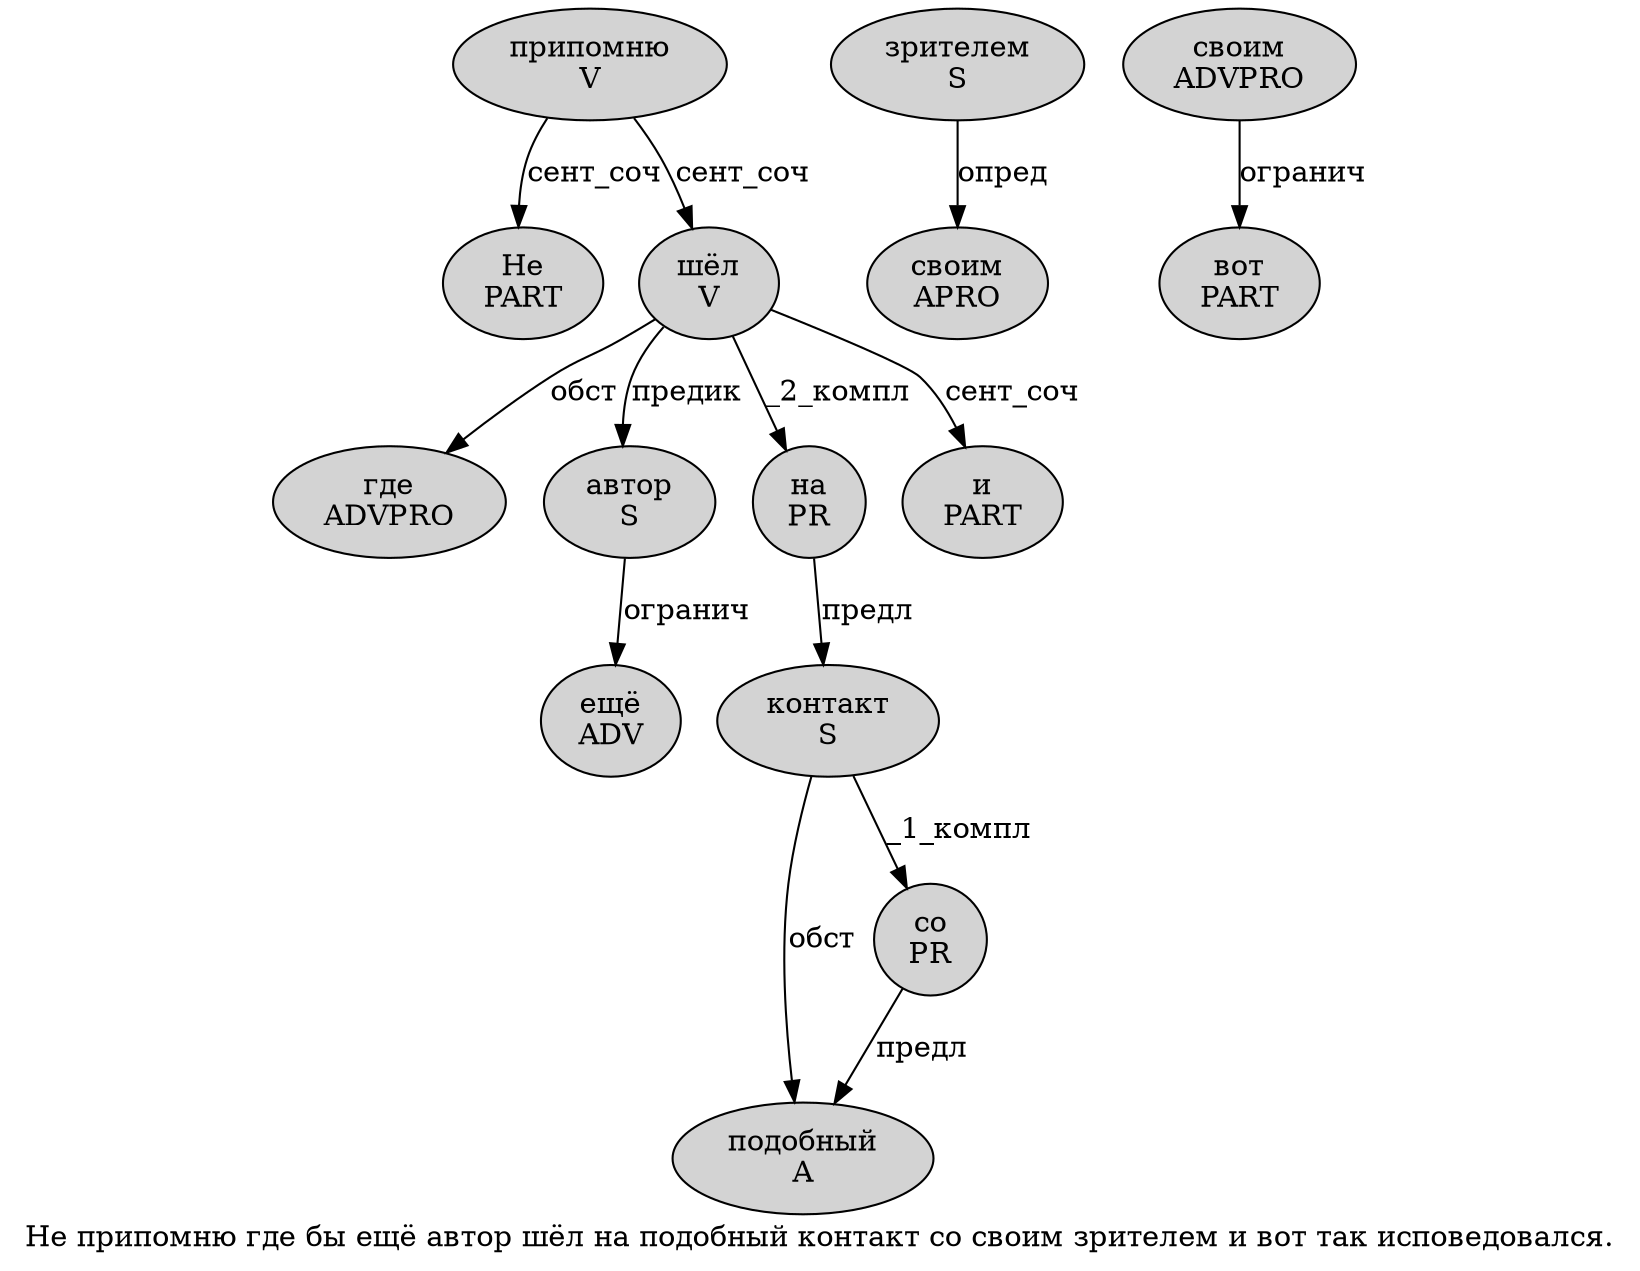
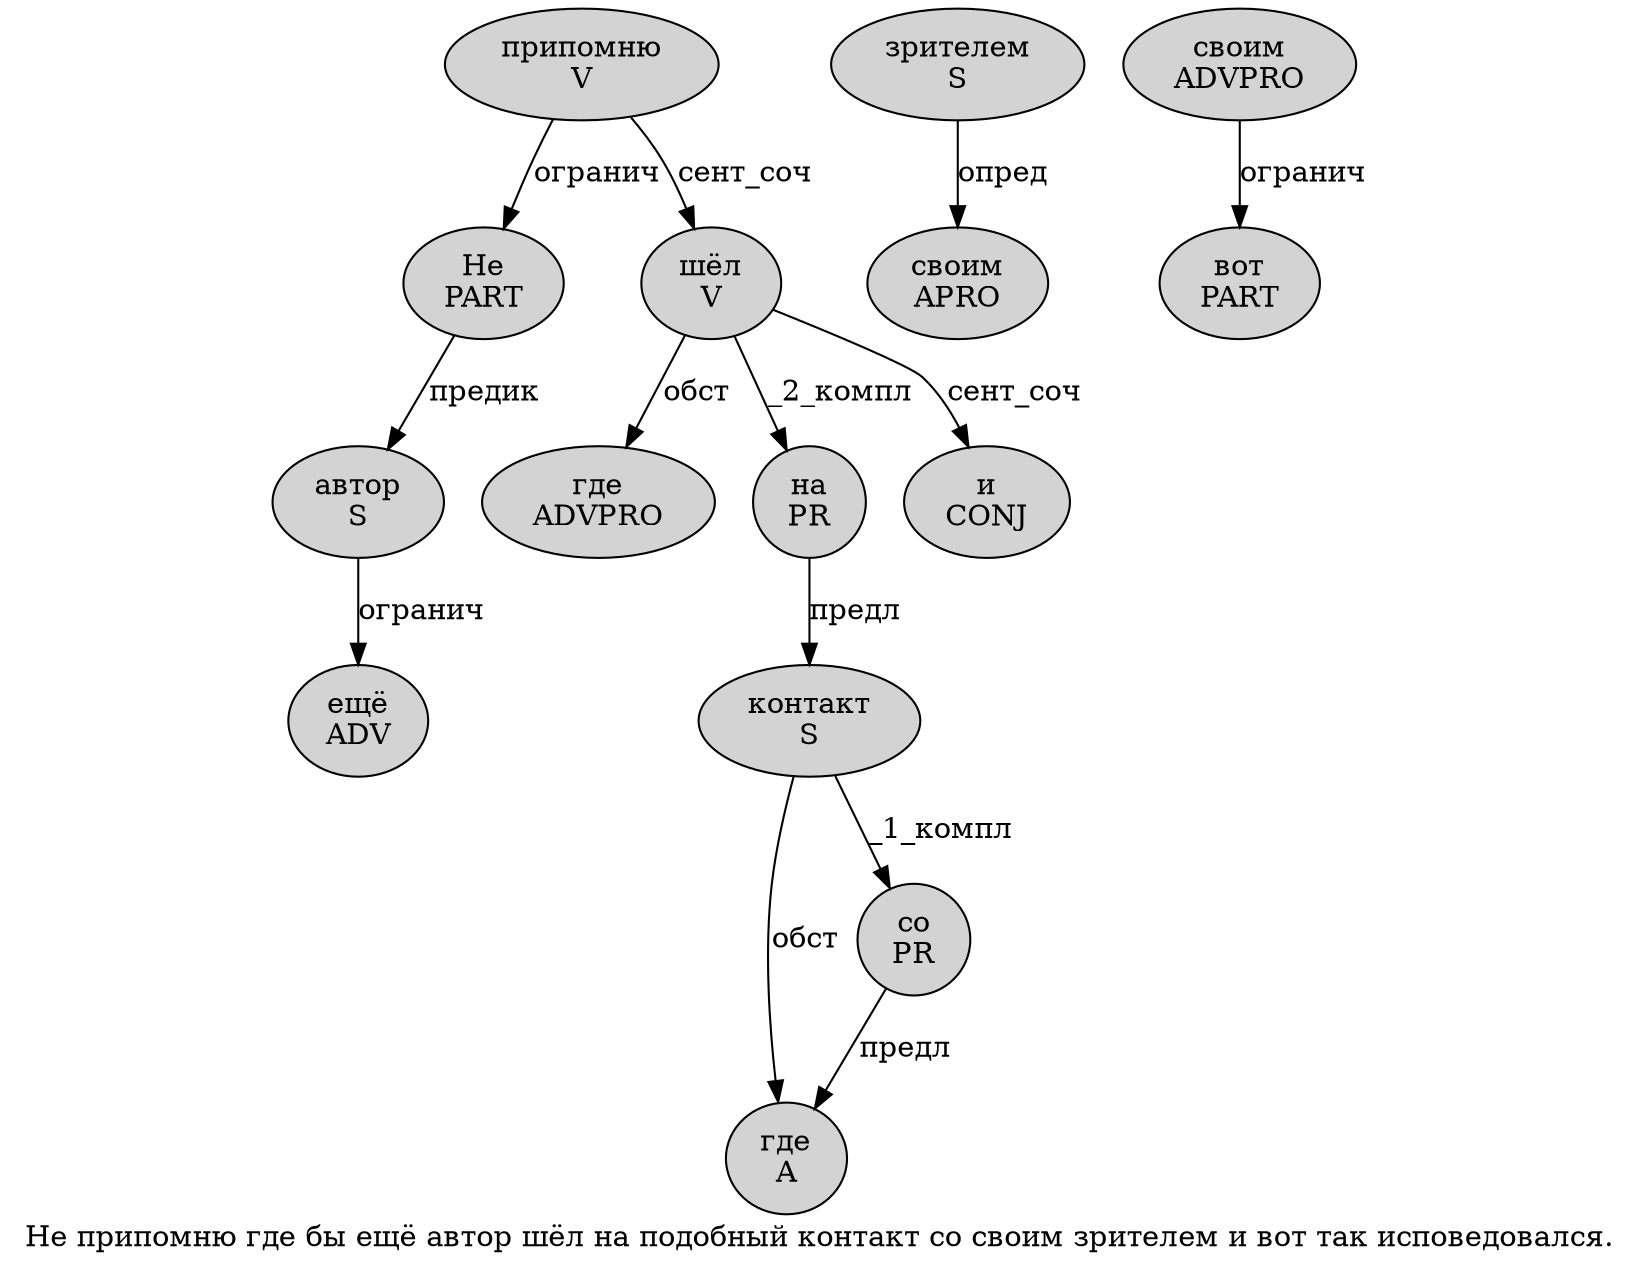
(594, 174) -> (597, 174)
(634, 372) -> (426, 383)
(983, 502) -> (987, 502)
(803, 1158) -> (786, 1158)
